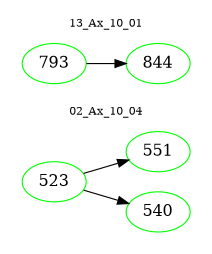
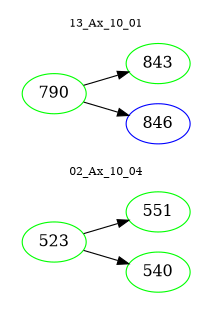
(54, 64) -> (54, 94)
(158, 64) -> (158, 64)
none -> (158, 124)
